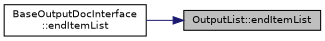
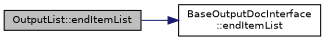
(160, 20) -> (155, 20)
